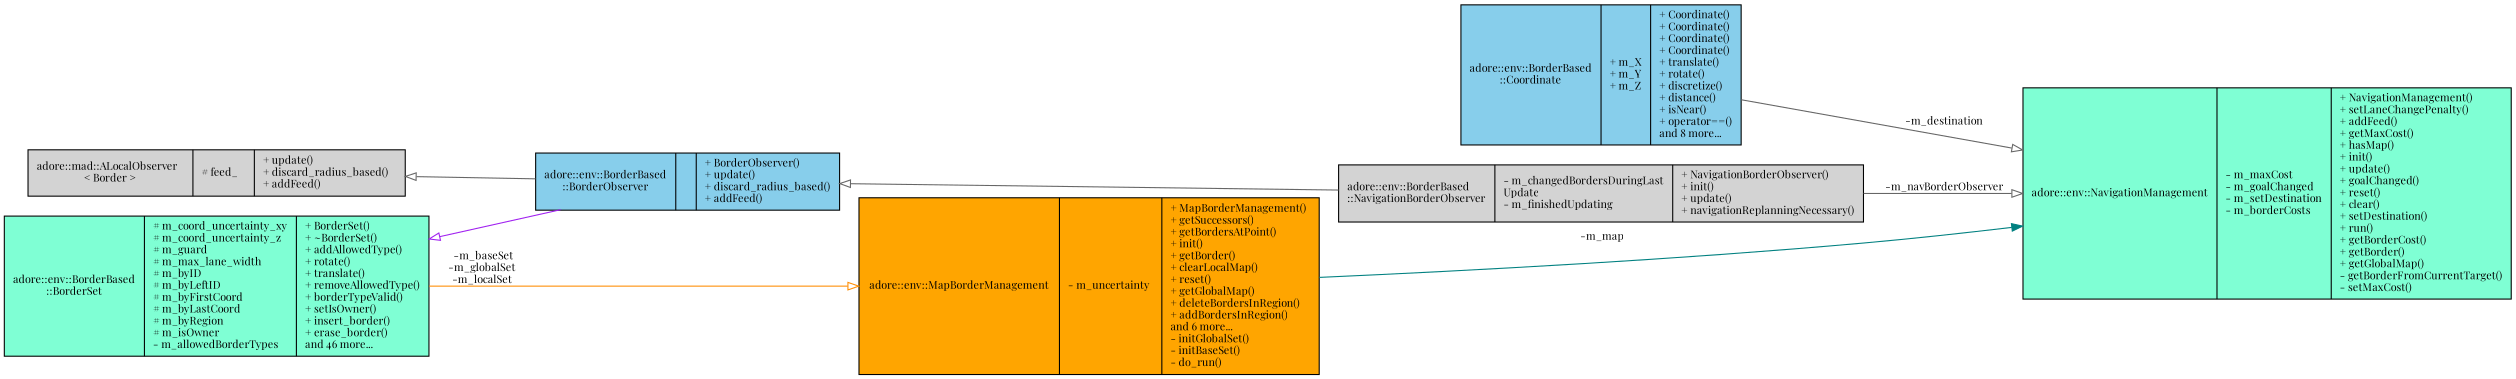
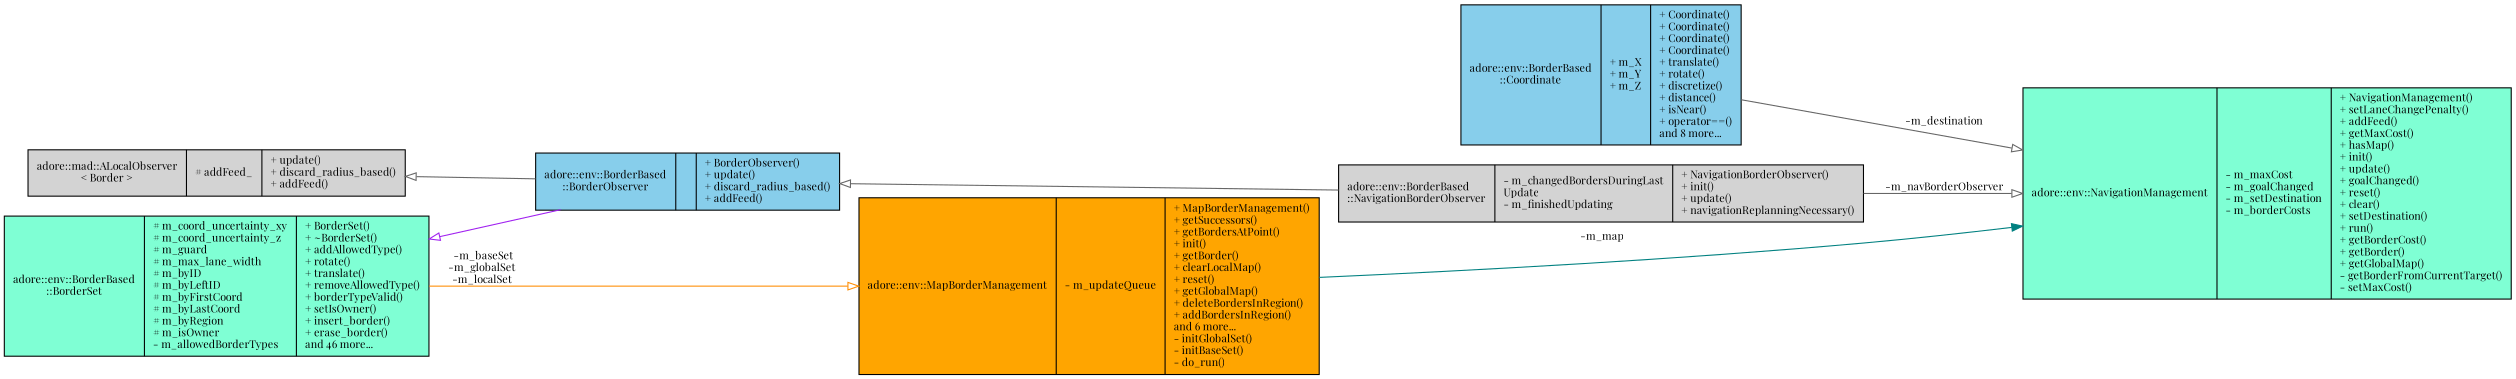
(220, 172) -> (224, 172)
(1109, 286) -> (1111, 286)
